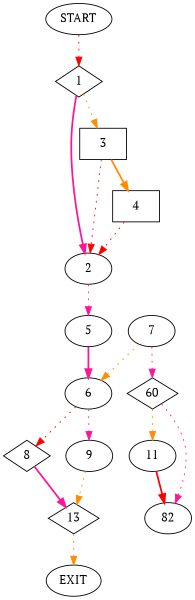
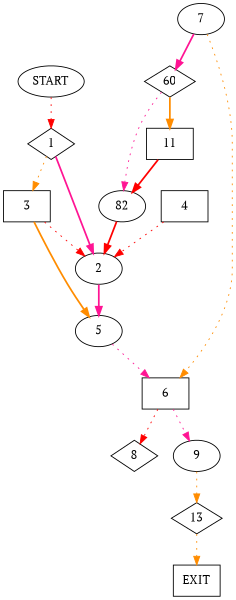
(118, 171) -> (57, 267)
none -> (112, 233)
(88, 296) -> (99, 296)
(88, 358) -> (127, 358)
(152, 358) -> (187, 48)
(88, 393) -> (166, 393)
(153, 420) -> (170, 108)
(153, 456) -> (170, 144)
(47, 483) -> none
(74, 581) -> (197, 581)
